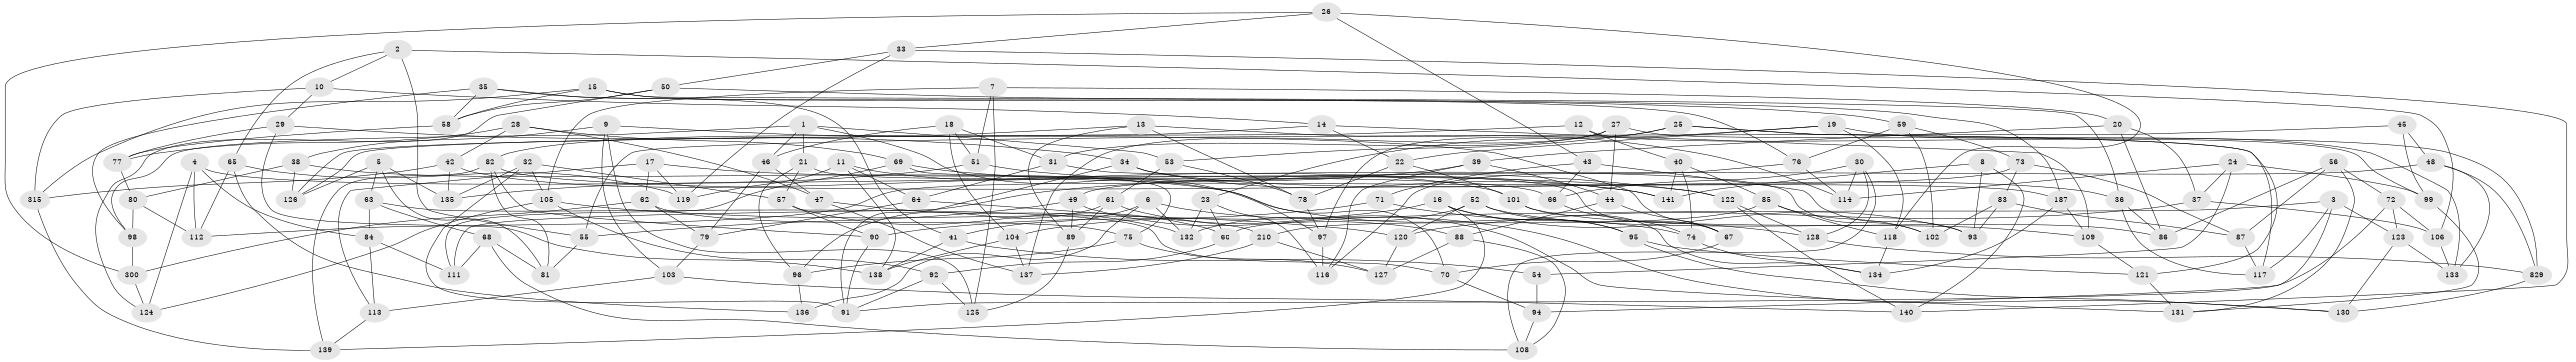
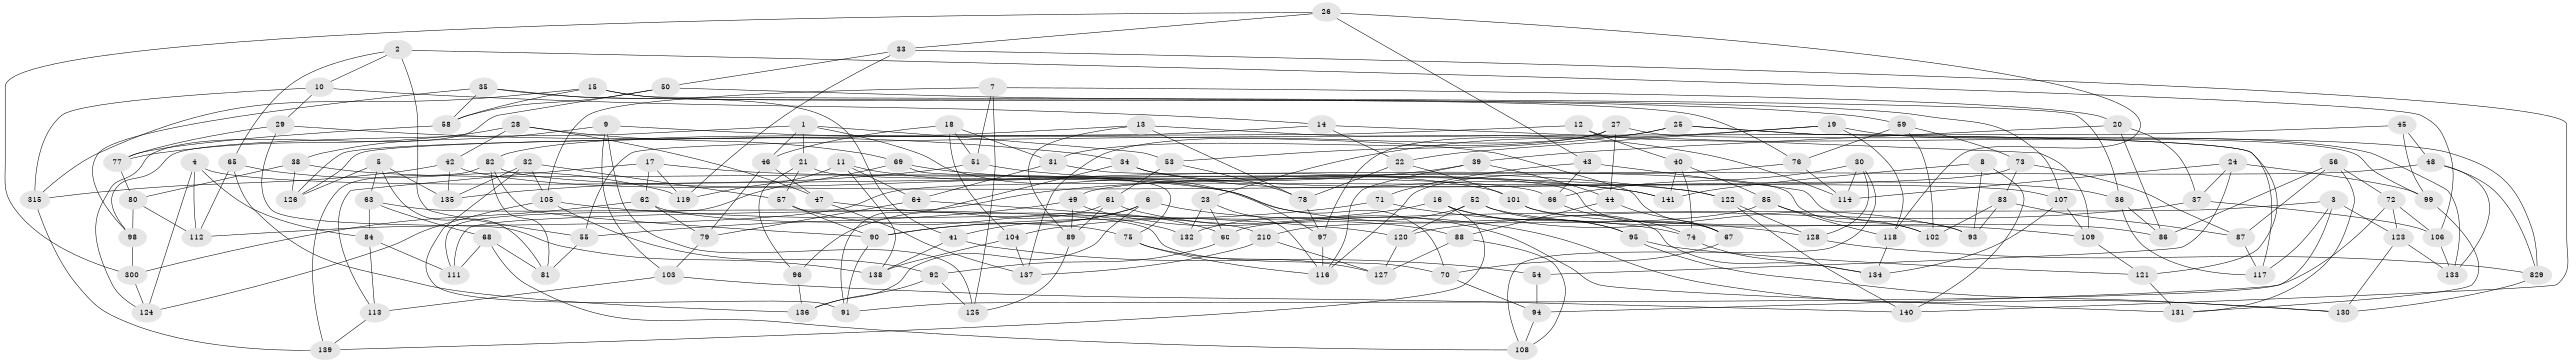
(2061, 200) -> (2061, 200)
(1168, 219) -> (1014, 224)
(956, 258) -> (1232, 264)
(890, 294) -> (869, 295)
